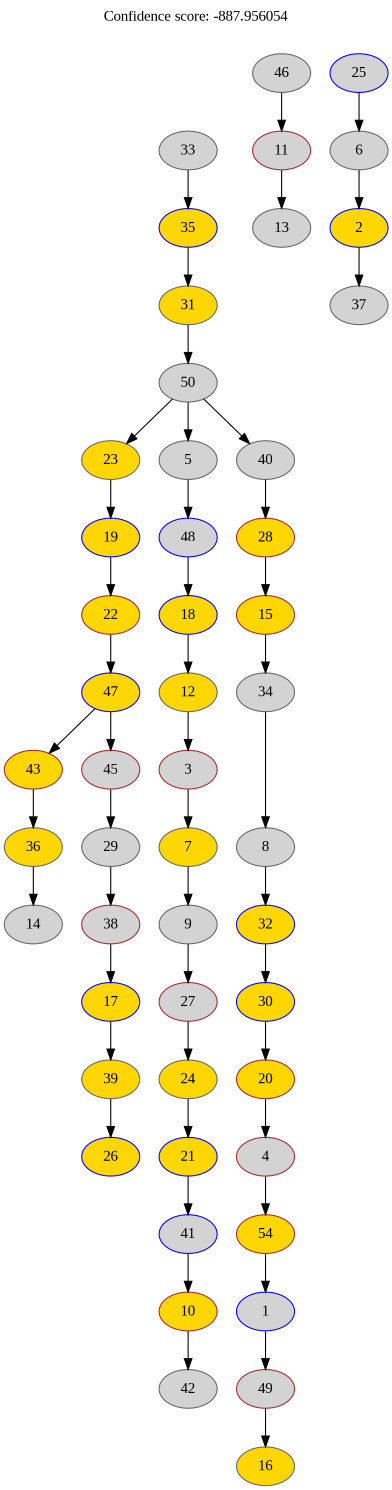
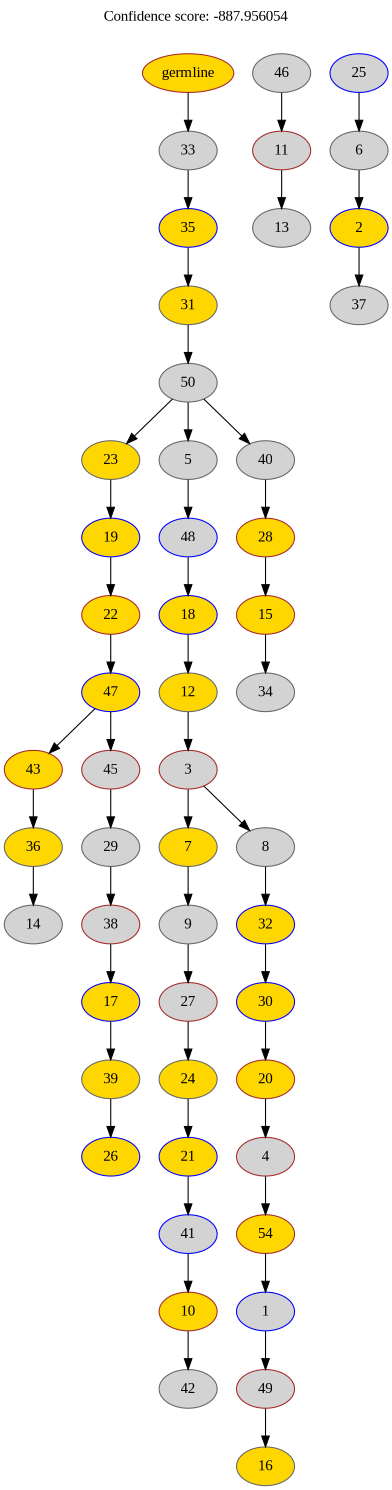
none -> (188, 73)
(266, 764) -> (223, 805)
